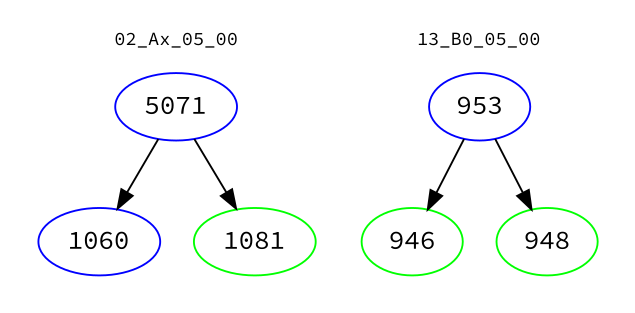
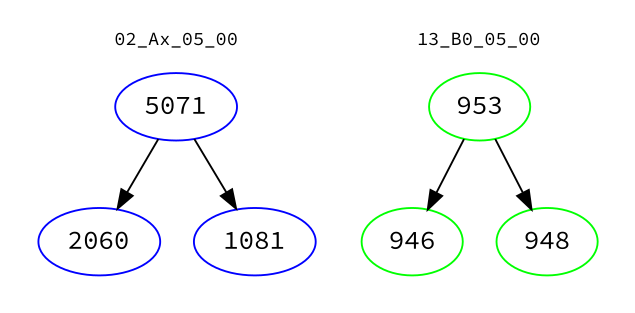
(480, 107) -> (480, 107)
(99, 242) -> (99, 242)
(255, 242) -> (255, 242)
